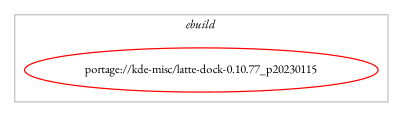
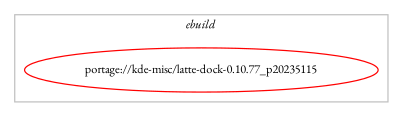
(201, 70) -> (201, 70)
